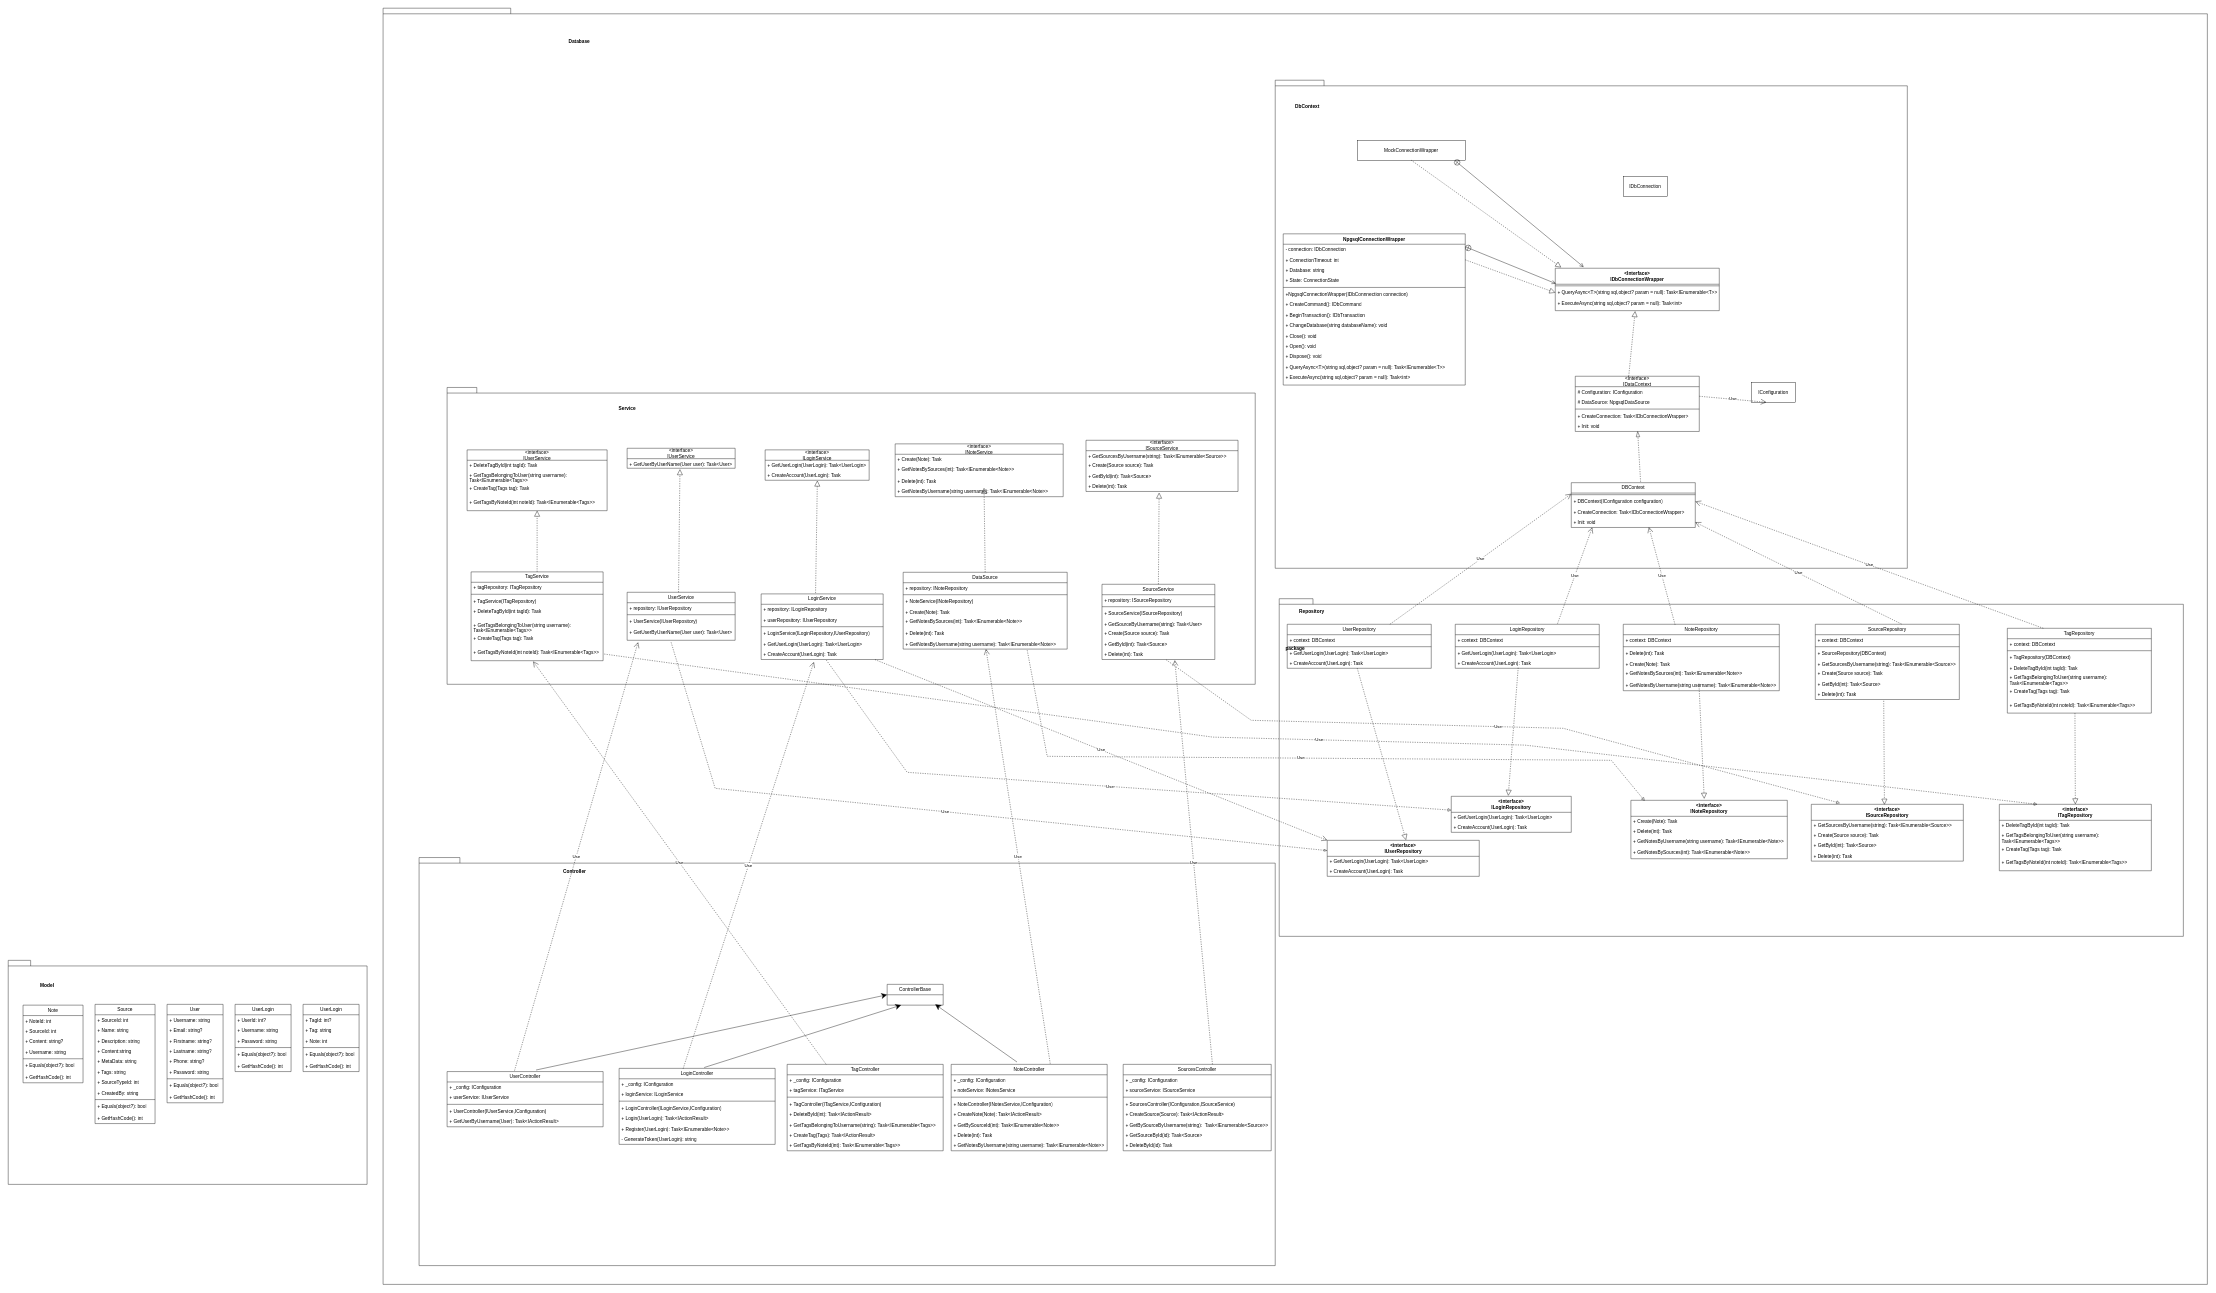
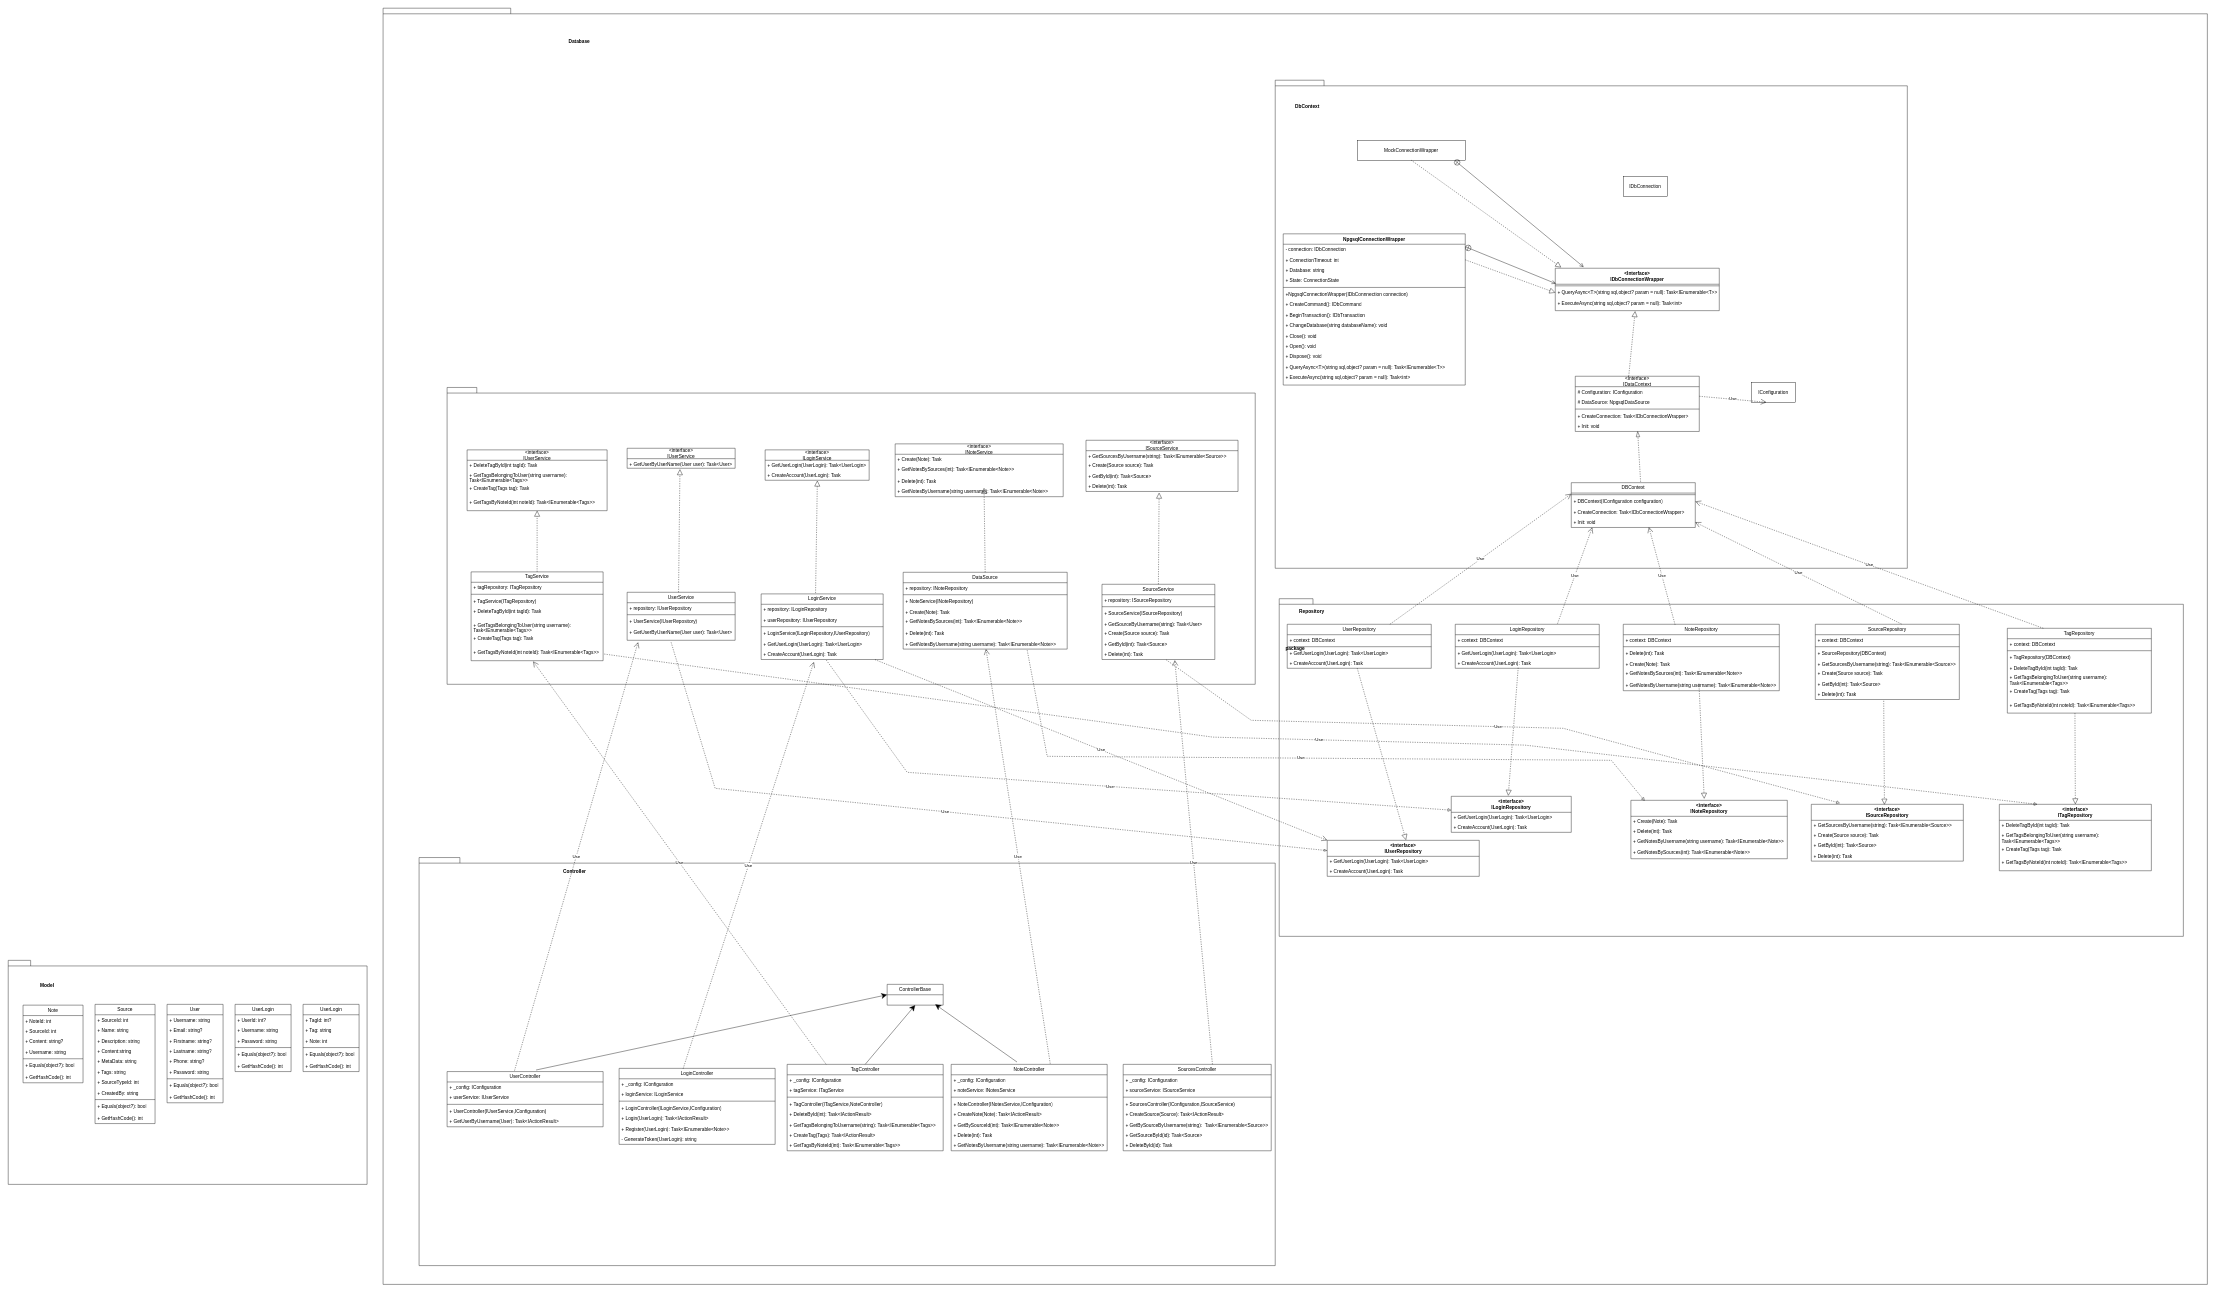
(627, 409) -> none
(895, 1007) -> none
none -> (912, 1009)
(843, 1104) -> (843, 1104)
